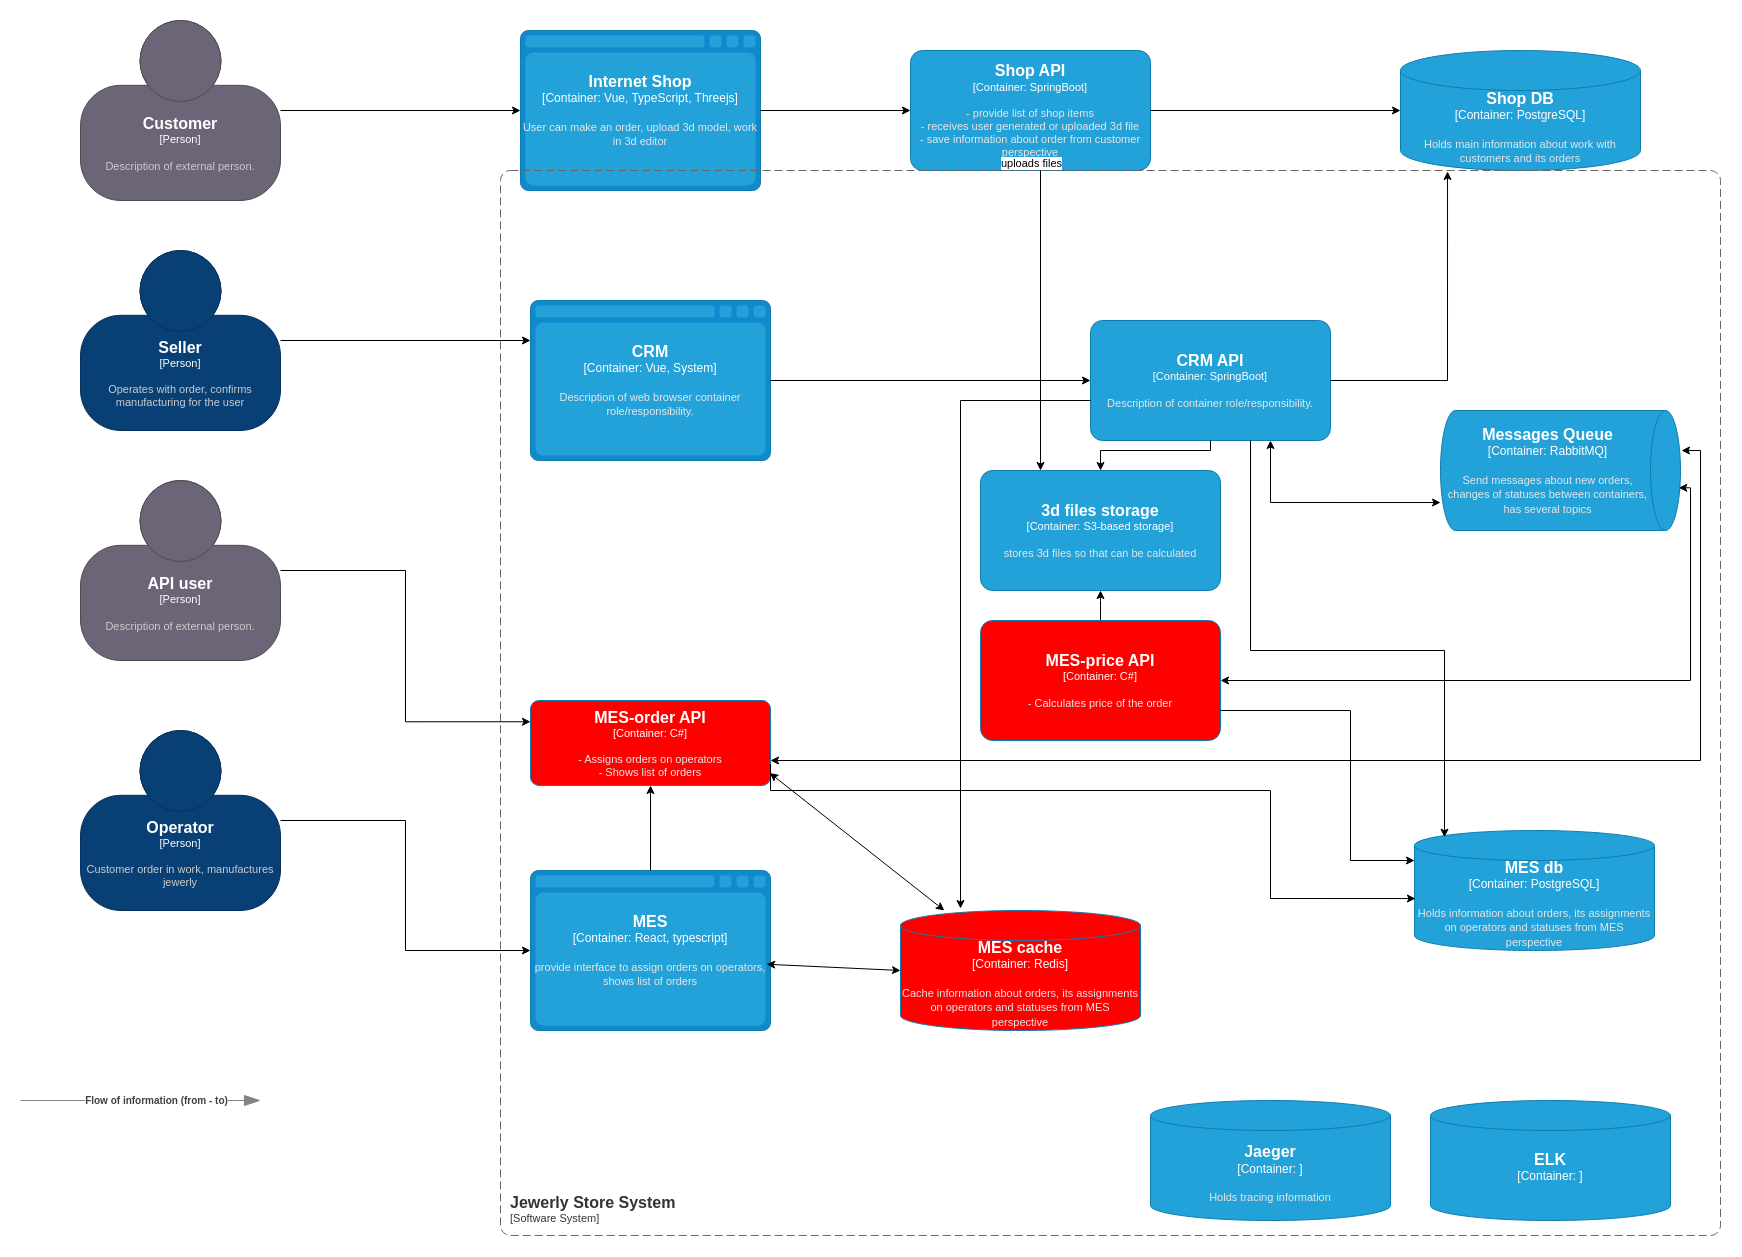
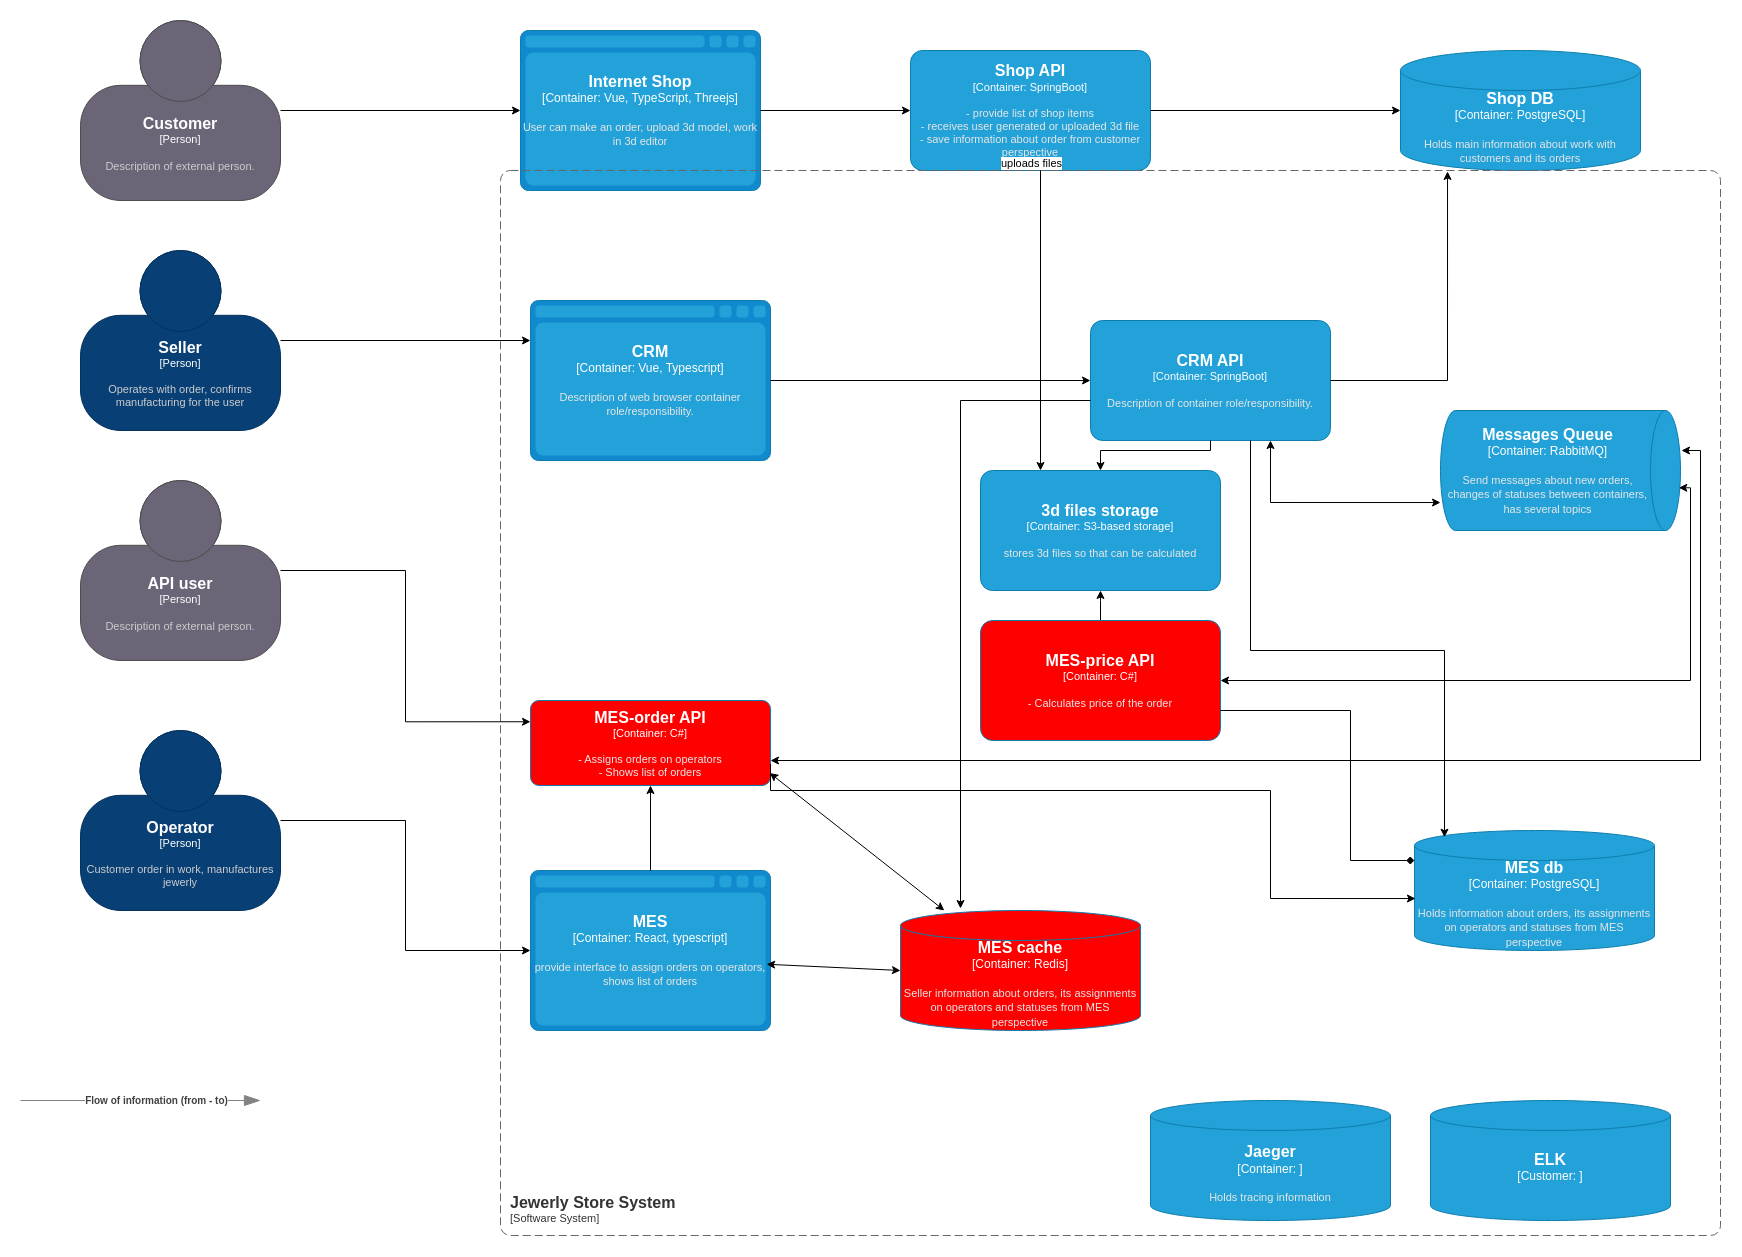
(651, 381) -> (651, 381)
(1406, 861) -> (1406, 861)
(1021, 984) -> (1021, 984)
(1551, 1174) -> (1551, 1174)
